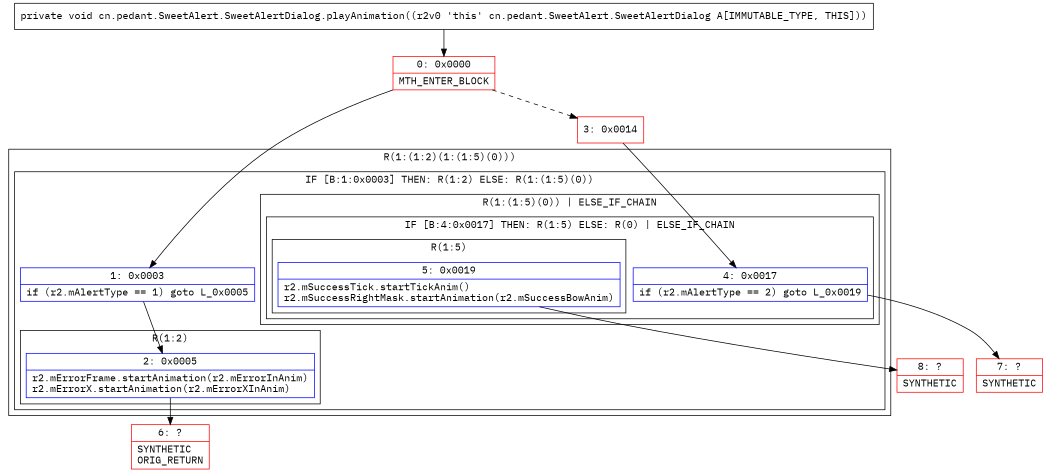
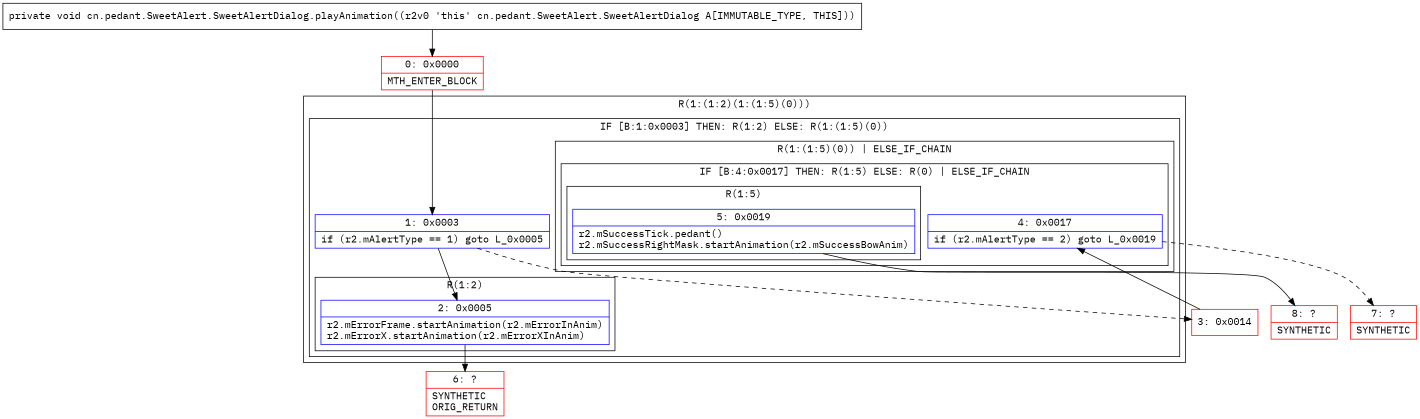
(531, 103) -> (829, 293)
(377, 287) -> (651, 234)
(936, 314) -> (1271, 256)
